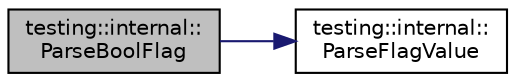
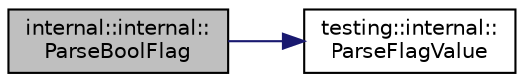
(114, 41) -> (118, 41)
